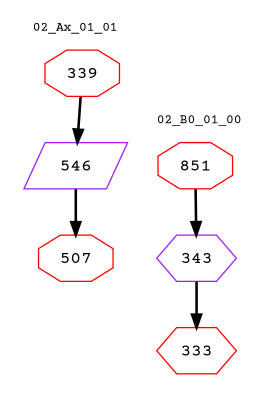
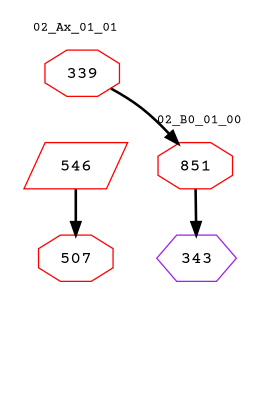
(79, 113) -> (128, 99)
(76, 166) -> (76, 166)
(197, 351) -> none
